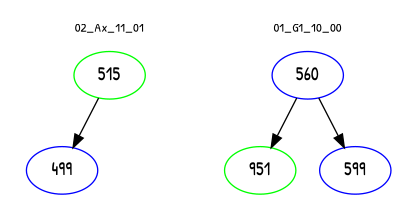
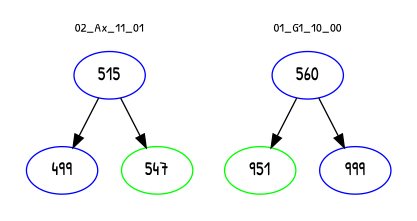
(110, 75) -> (110, 75)
none -> (157, 170)
(355, 170) -> (355, 170)
